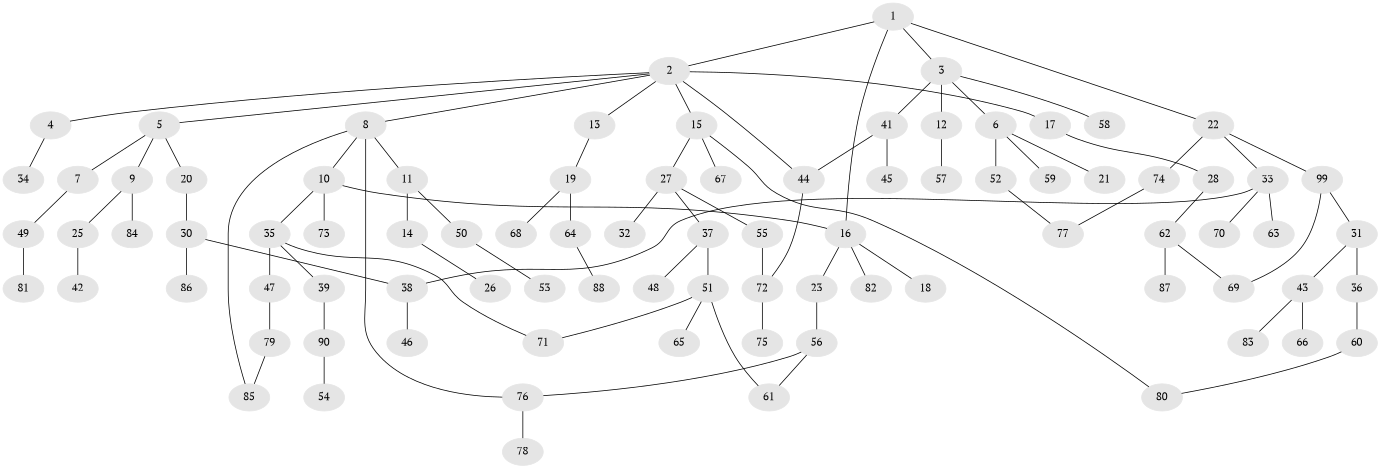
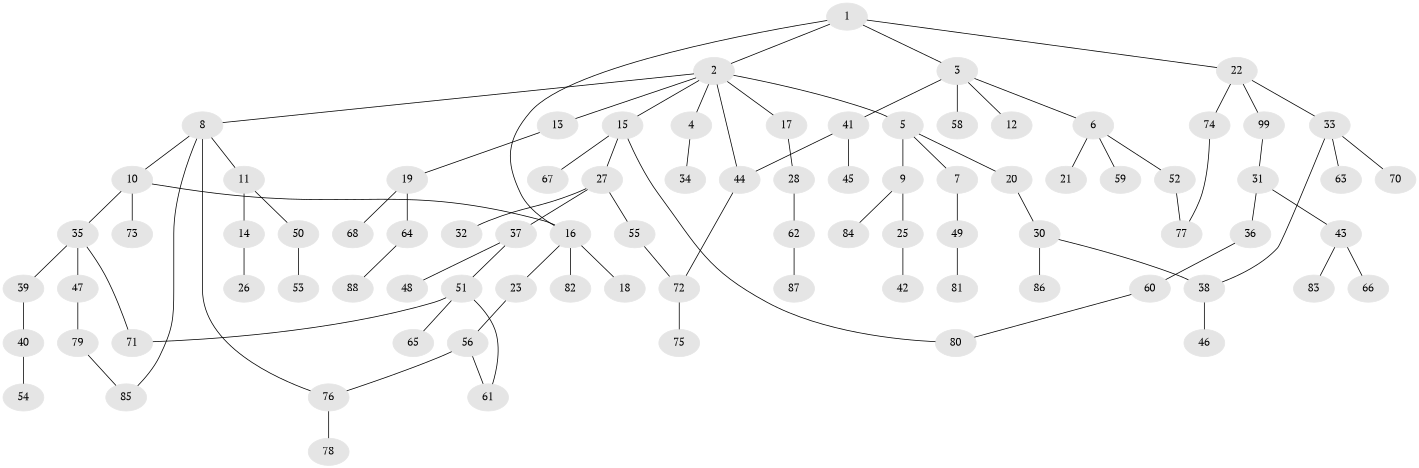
(941, 180) -> none
(1234, 289) -> none
(324, 343) -> (23, 343)
